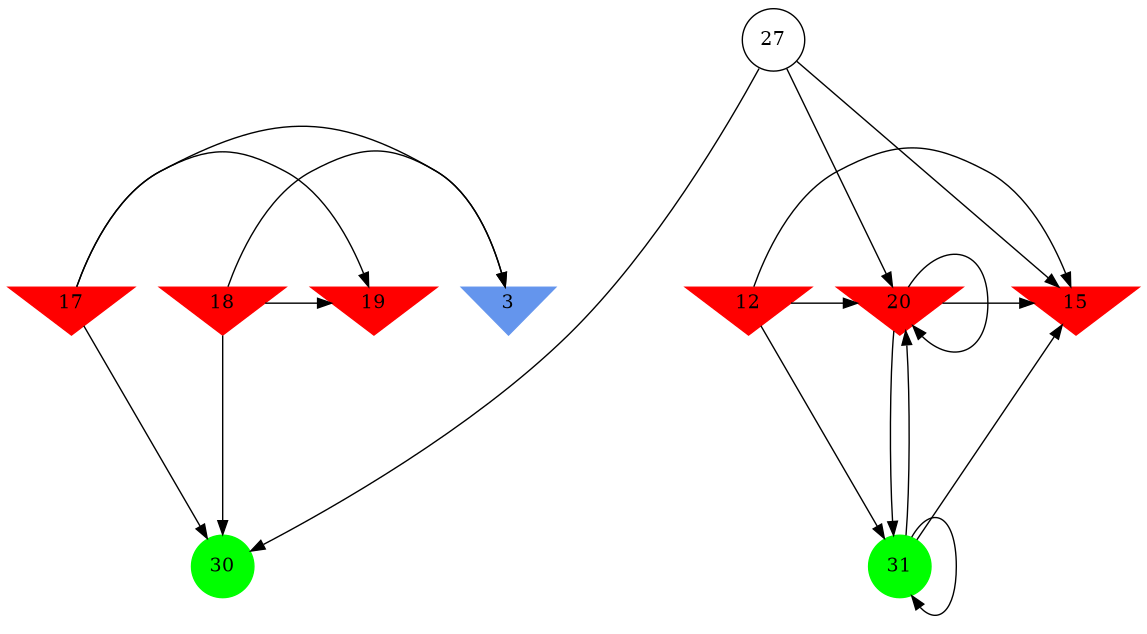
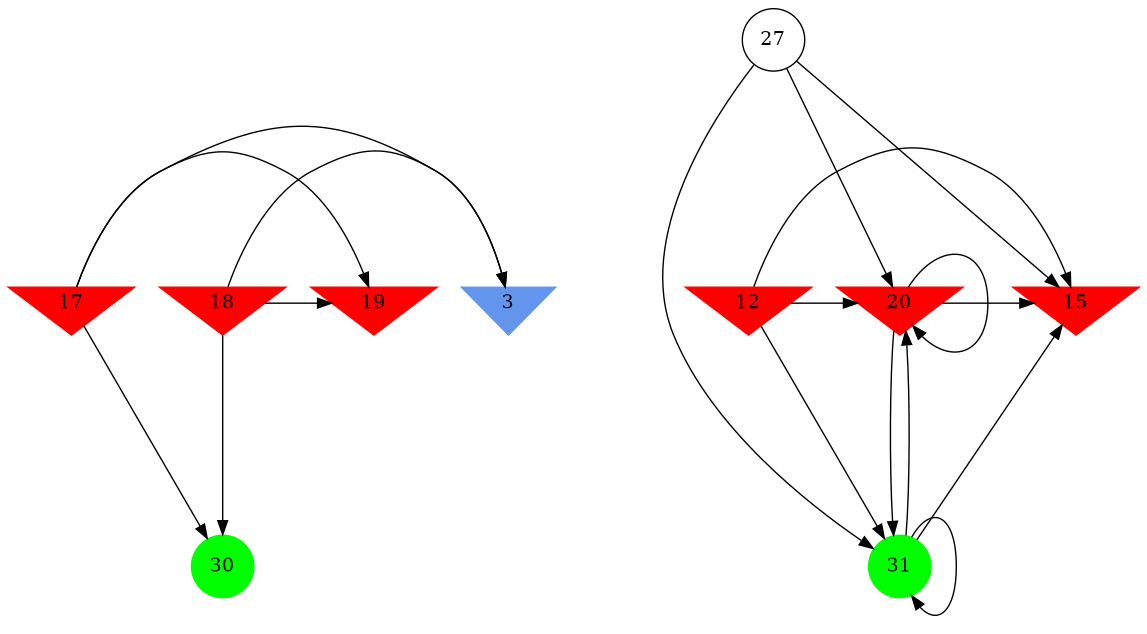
(553, 349) -> (672, 329)
